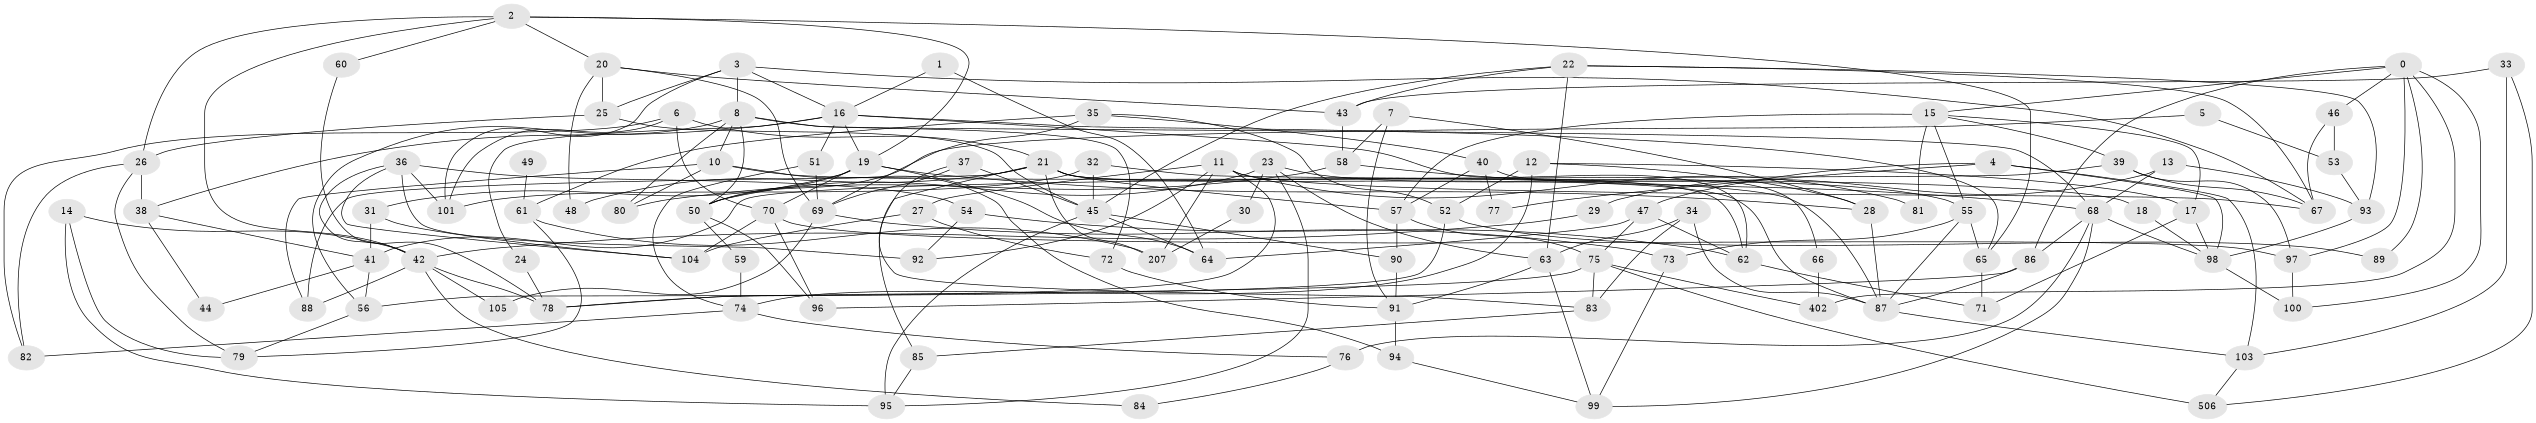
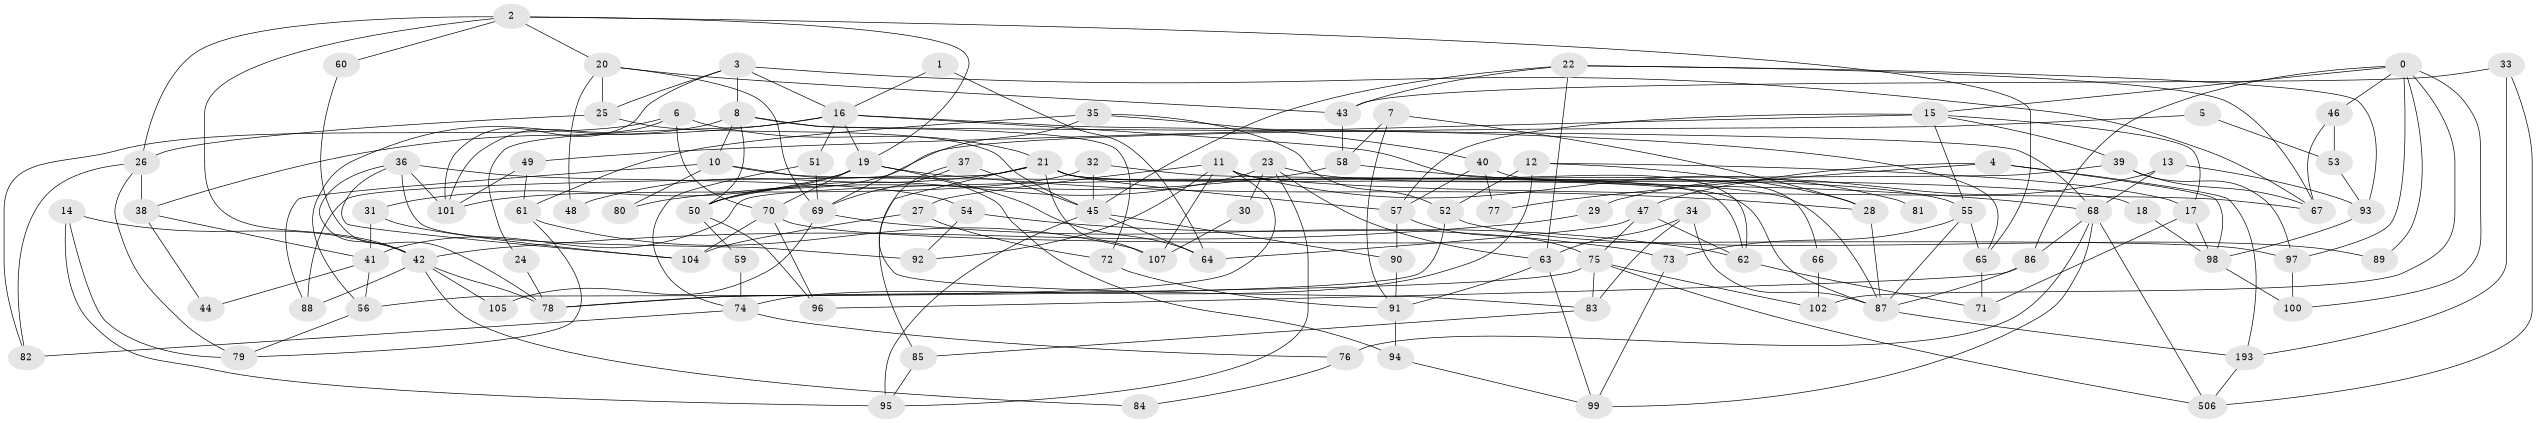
(1920, 160) -> (1536, 124)
(677, 161) -> none
none -> (487, 187)
(2152, 237) -> (2151, 309)
(1158, 260) -> (1158, 260)
(1818, 309) -> (1818, 309)
(2245, 358) -> (2245, 358)
